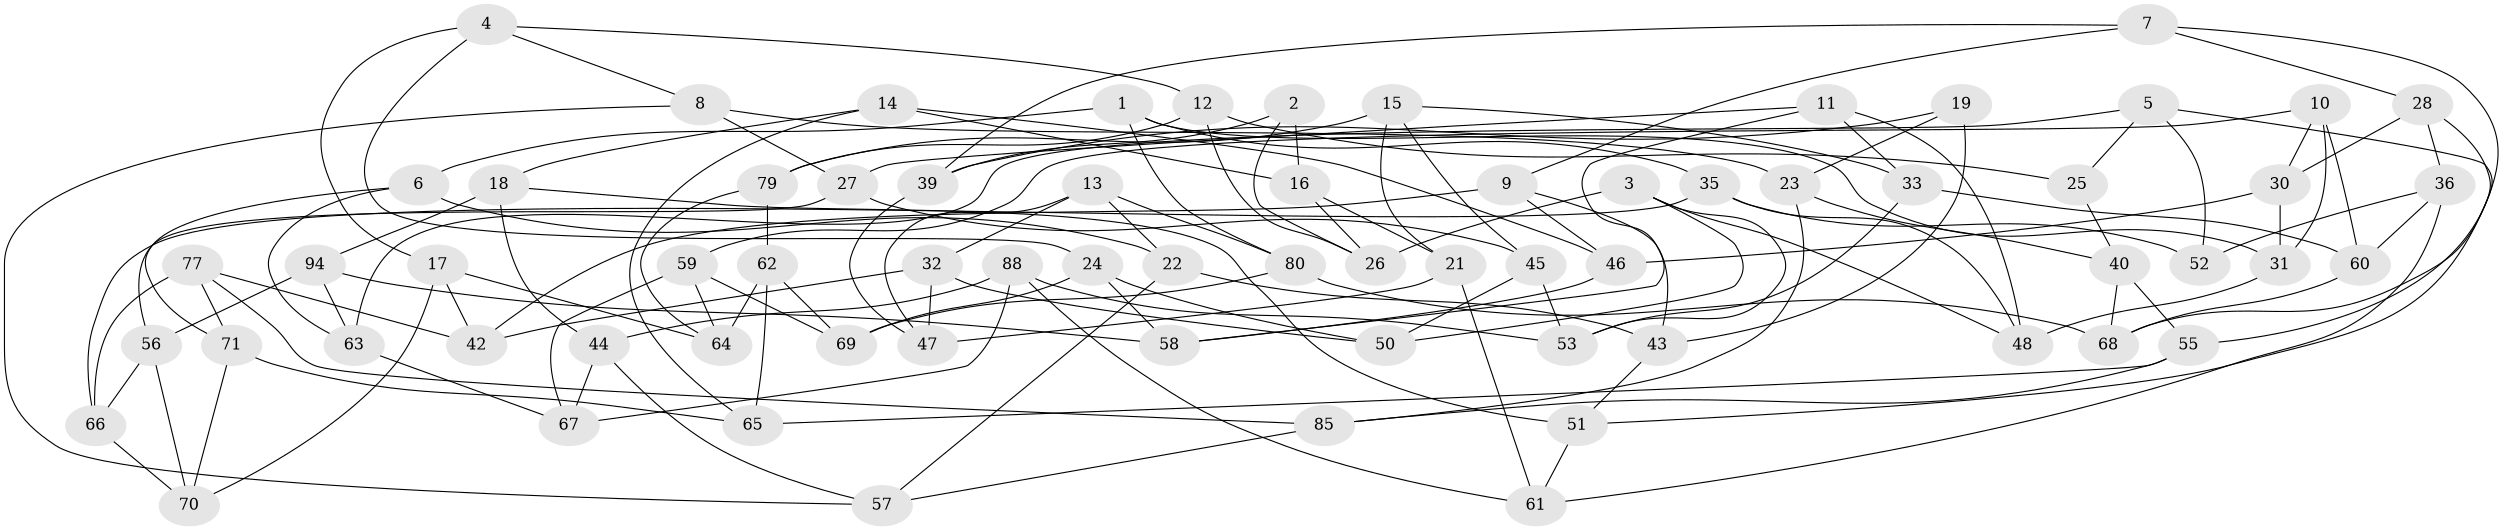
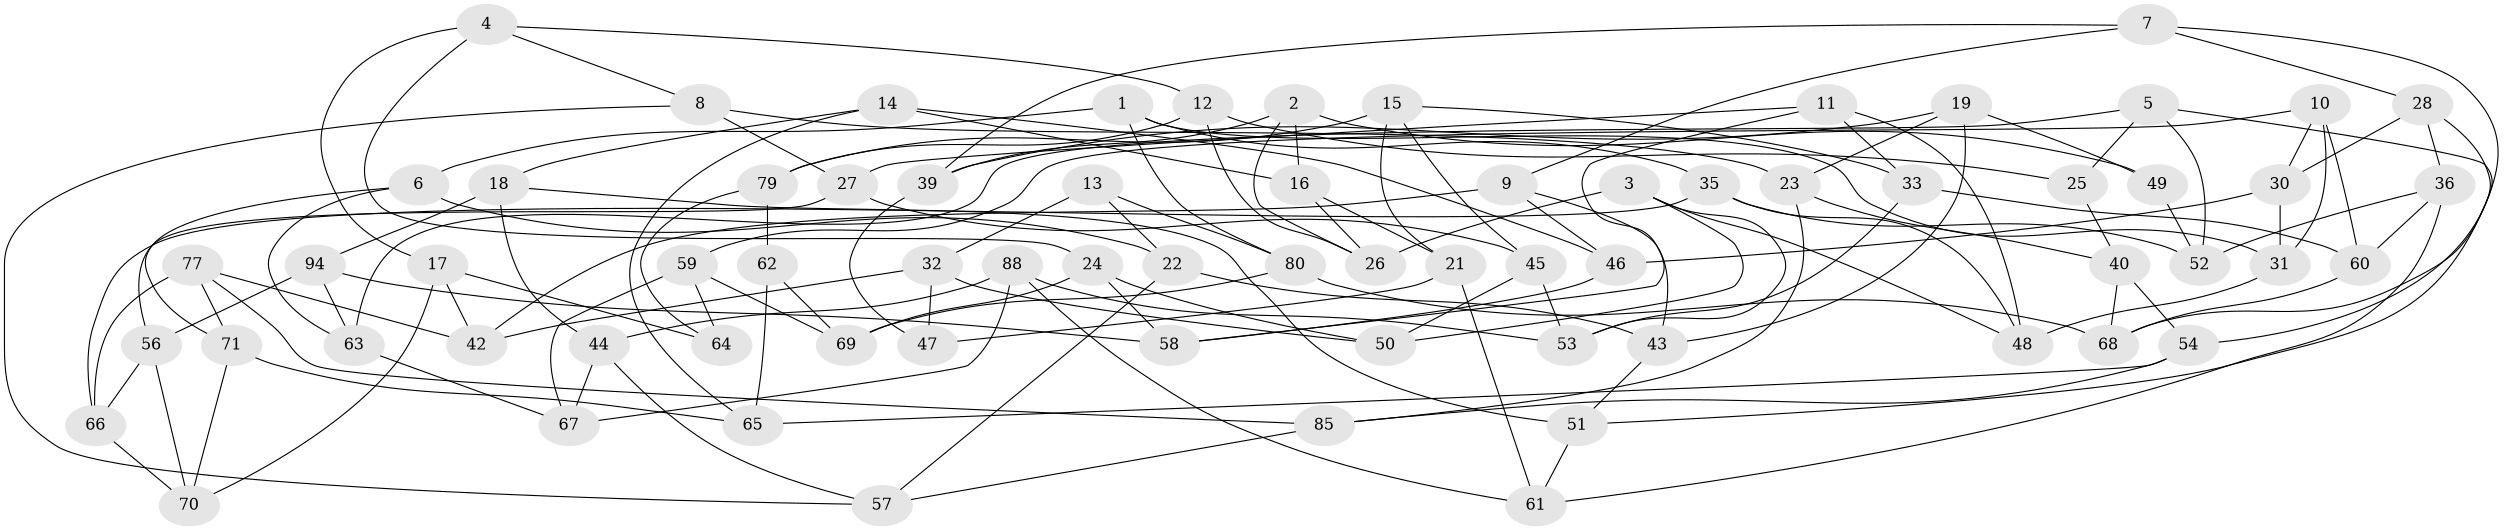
none -> (2158, 185)
(892, 245) -> none
(745, 305) -> none
(2189, 345) -> (2189, 345)
